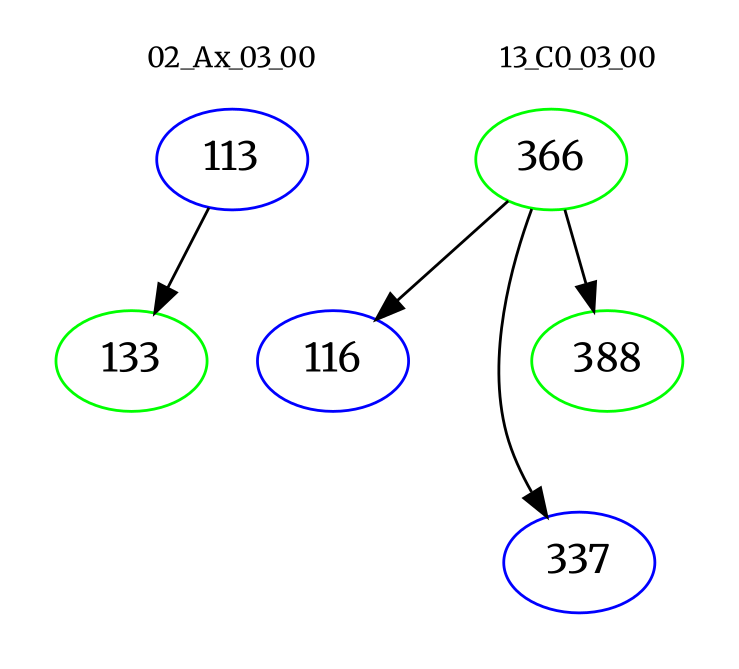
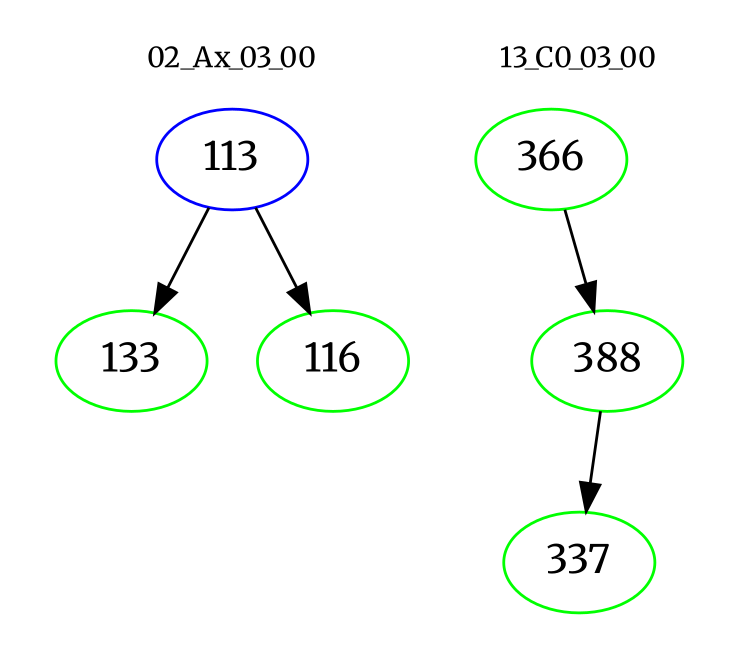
(472, 233) -> (276, 248)
(500, 351) -> (595, 447)
(333, 361) -> (333, 361)
(579, 563) -> (579, 563)
